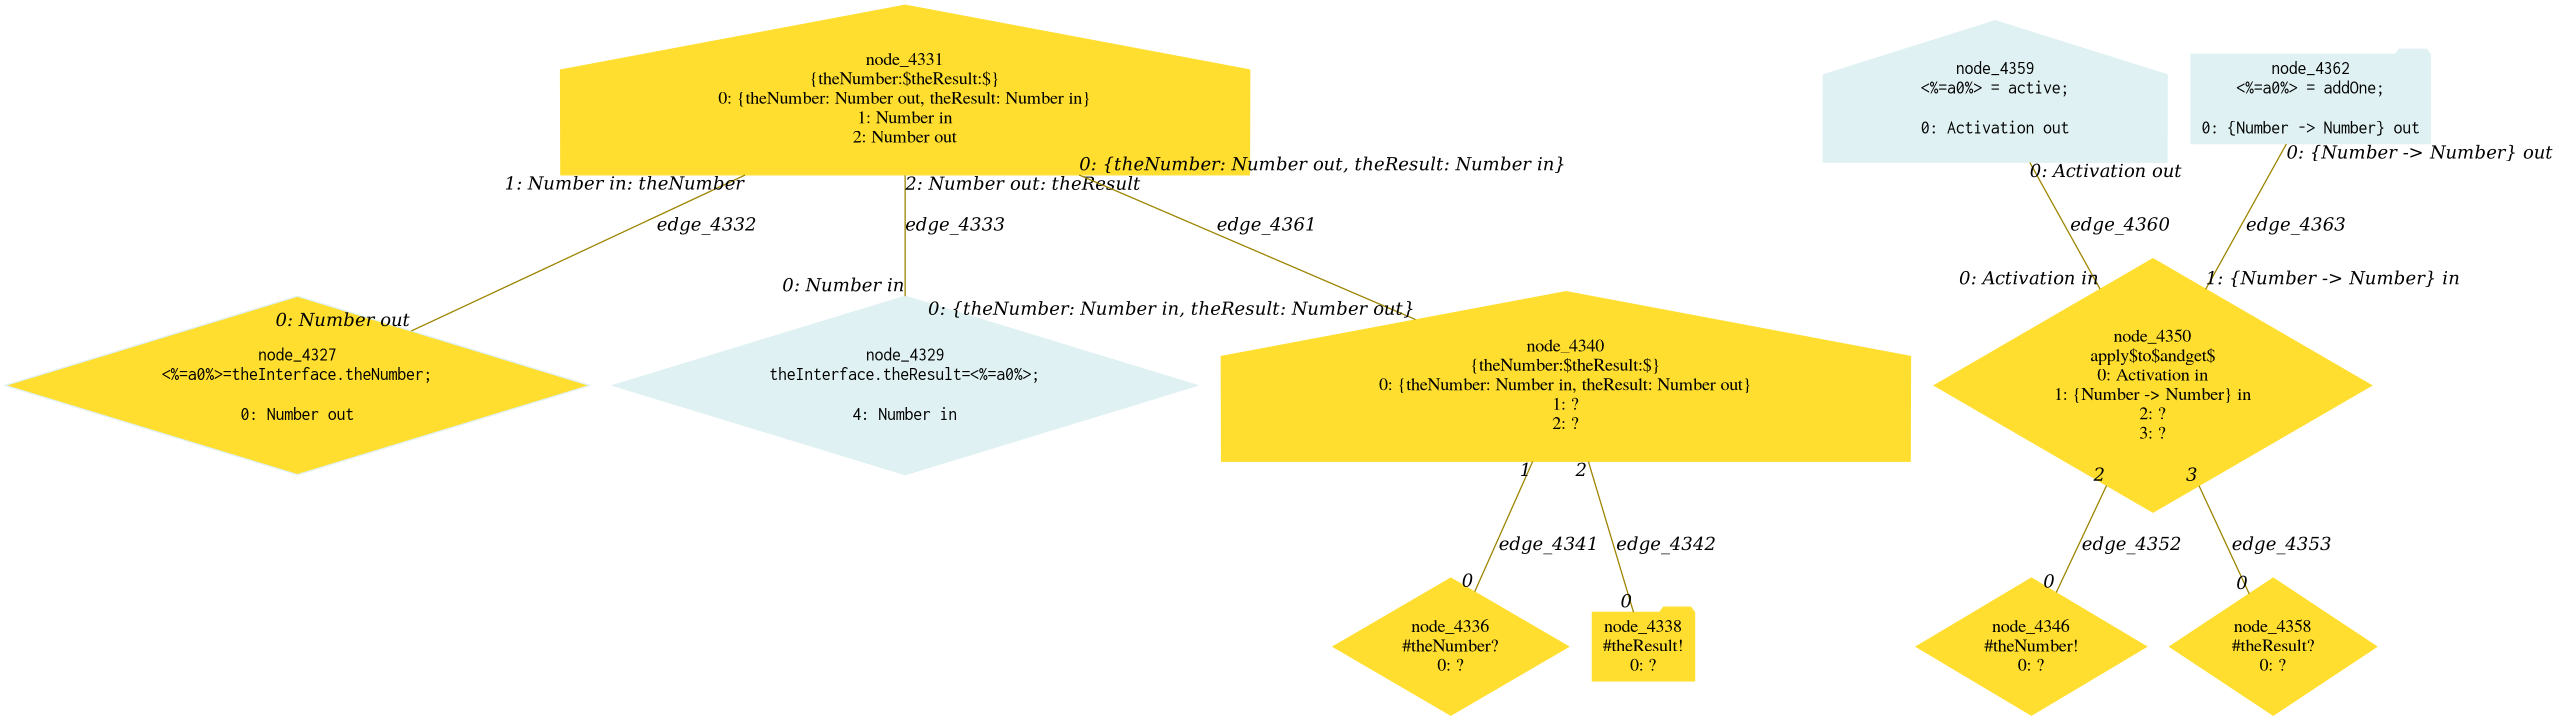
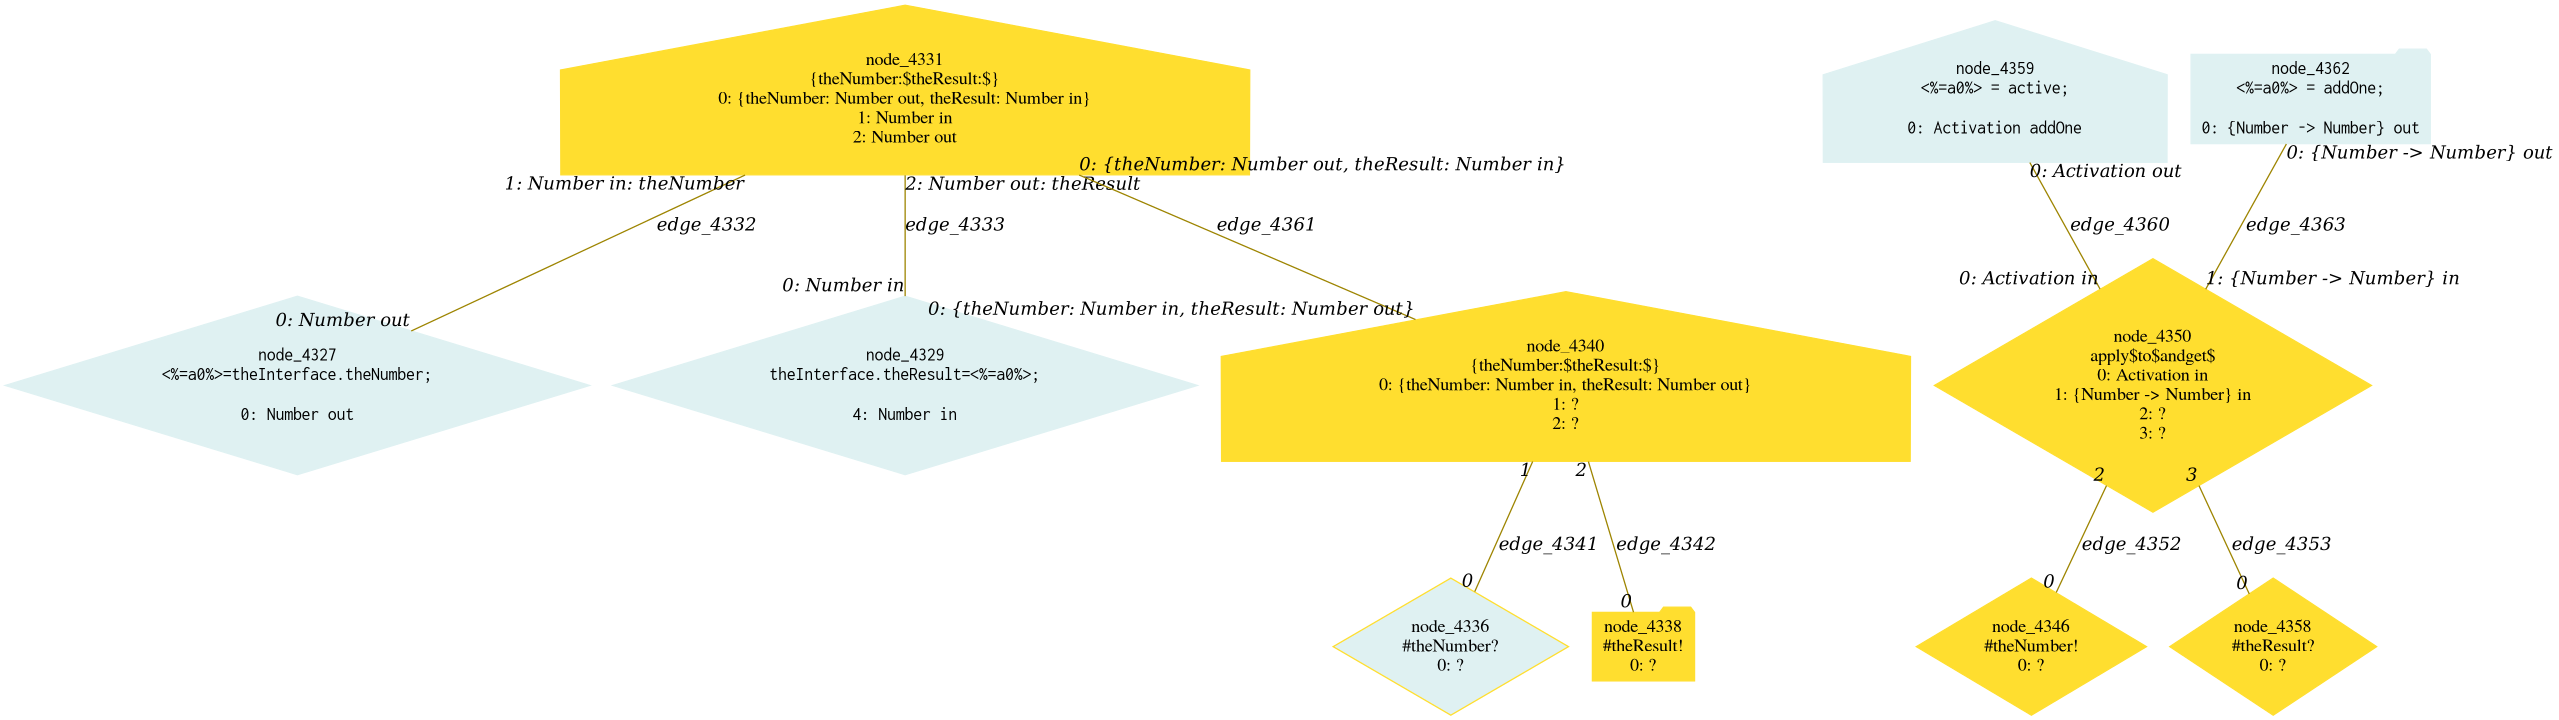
(1995, 99) -> (1995, 99)
(297, 385) -> (297, 385)
(1451, 647) -> (1451, 647)
